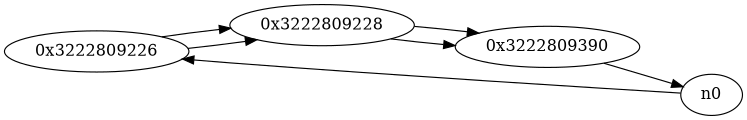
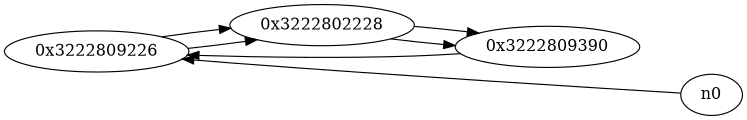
(322, 25) -> (322, 25)
(638, 73) -> (330, 57)
